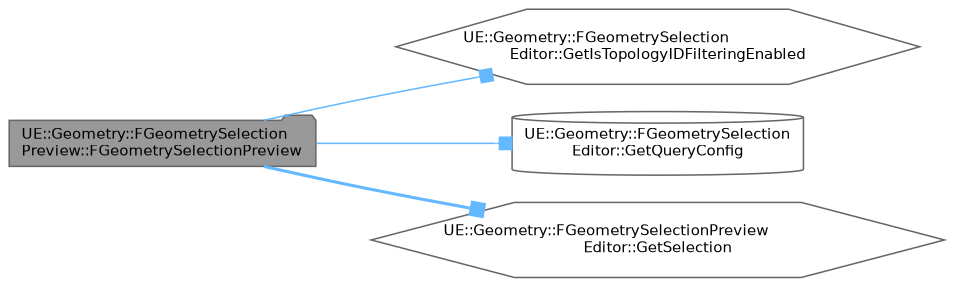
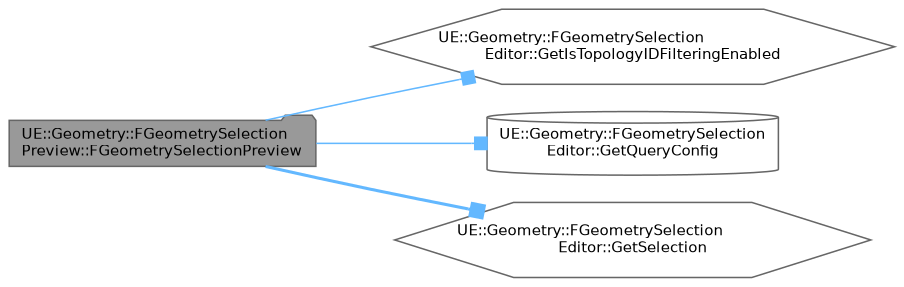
(658, 240) -> (633, 240)
